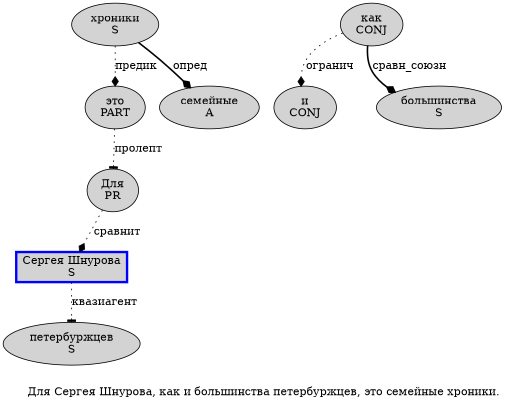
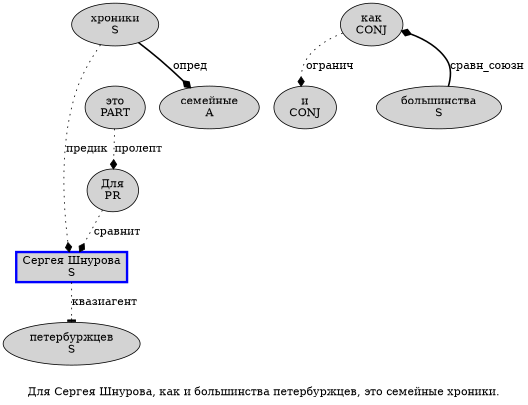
(115, 61) -> (66, 140)
(371, 69) -> (441, 53)
(114, 147) -> (114, 147)
